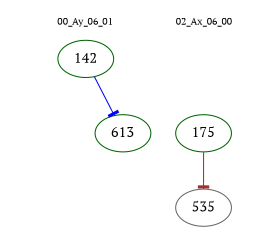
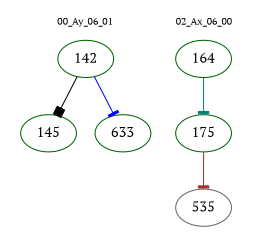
none -> (204, 59)
none -> (49, 133)
(123, 133) -> (123, 133)
